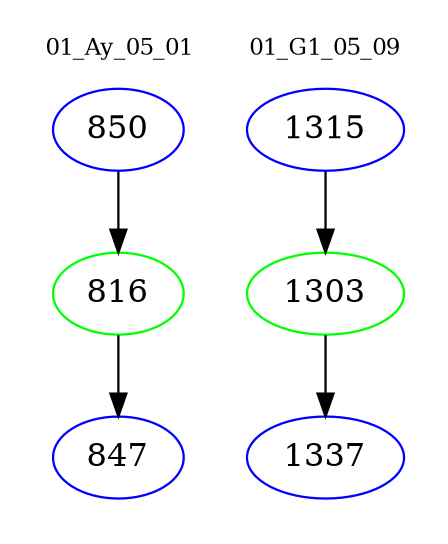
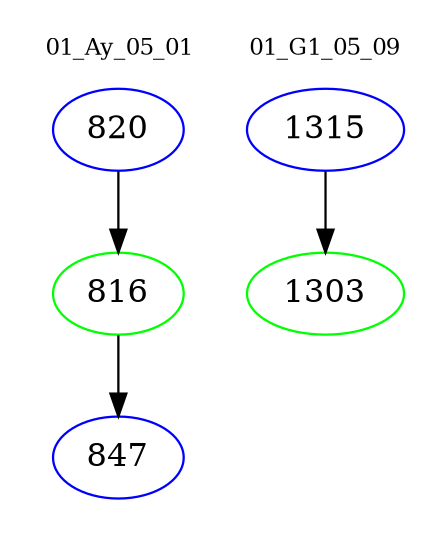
(118, 130) -> (118, 130)
(326, 458) -> none
